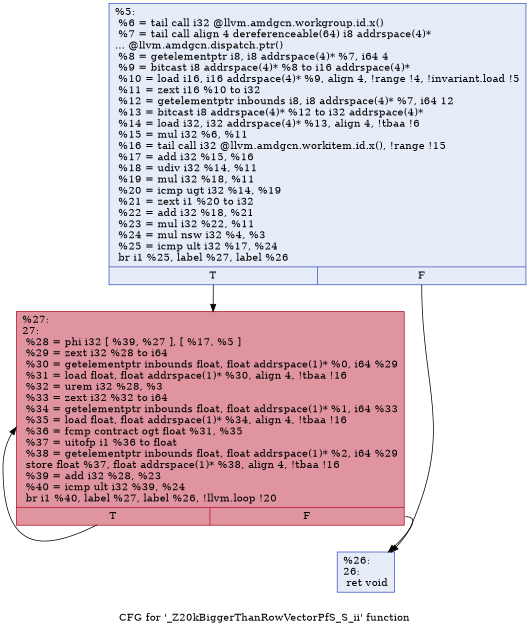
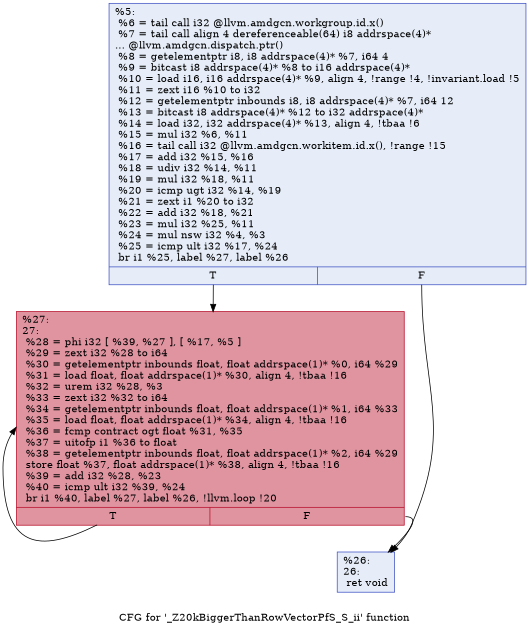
(185, 224) -> (185, 224)
